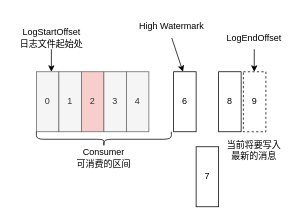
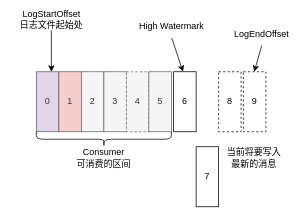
(51, 38) -> (51, 19)
(254, 38) -> (262, 34)
(48, 102) -> (48, 102)
(70, 102) -> (70, 102)
(93, 102) -> (93, 102)
(138, 102) -> (138, 102)
none -> (160, 102)
(230, 102) -> (230, 102)
(254, 150) -> (254, 158)
